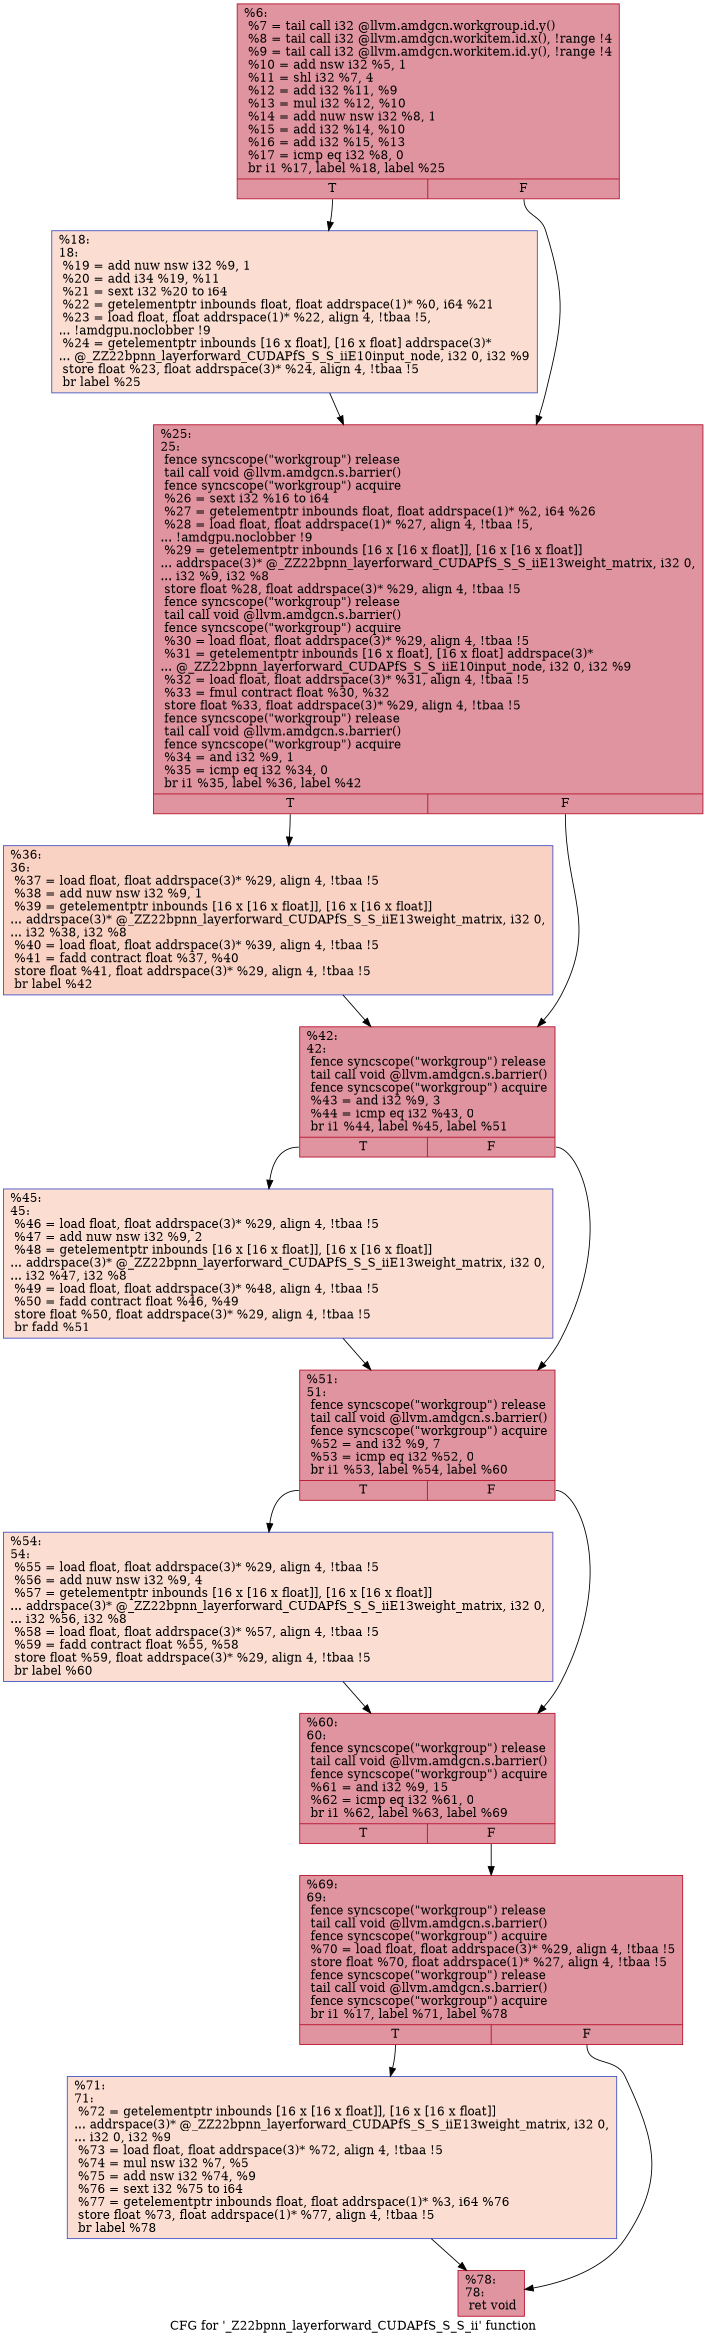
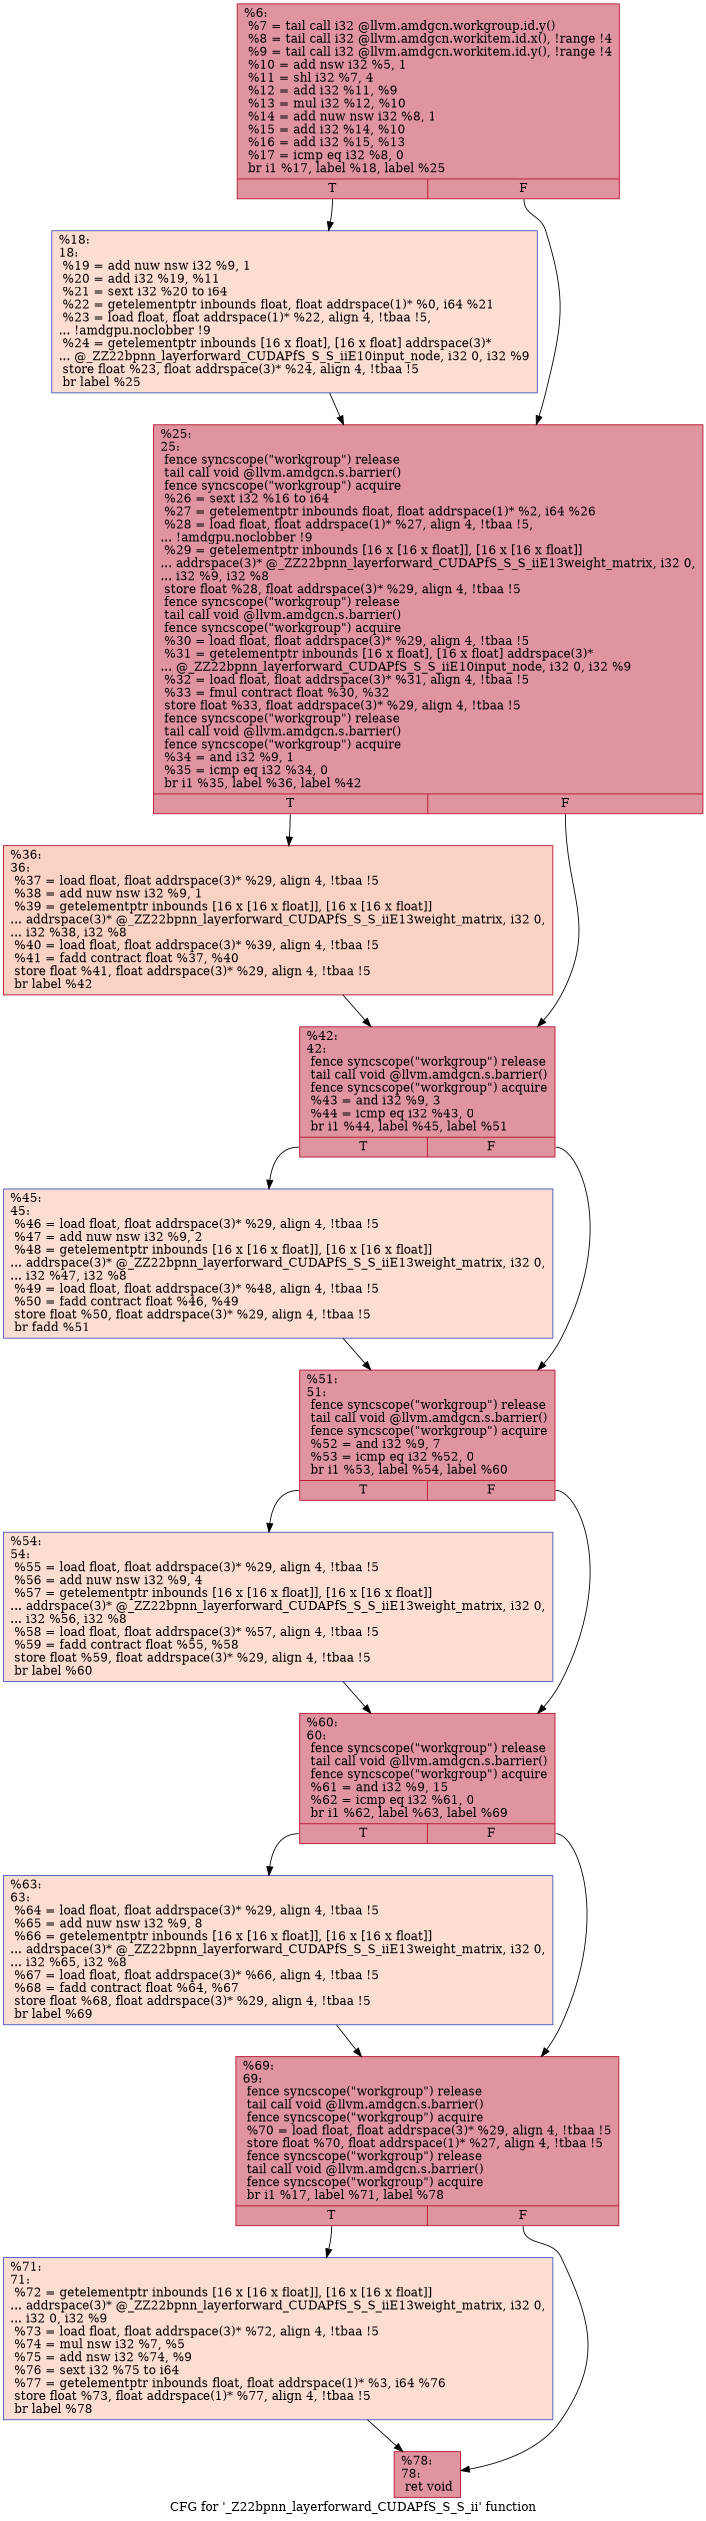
(139, 279) -> (139, 279)
(278, 920) -> (278, 920)
none -> (278, 1950)
